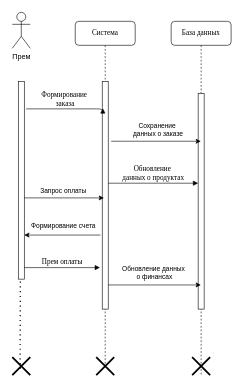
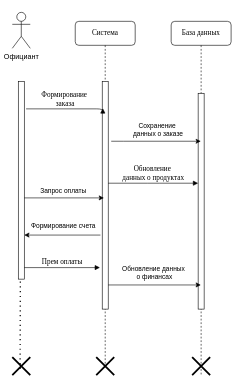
(22, 57) -> (22, 57)
